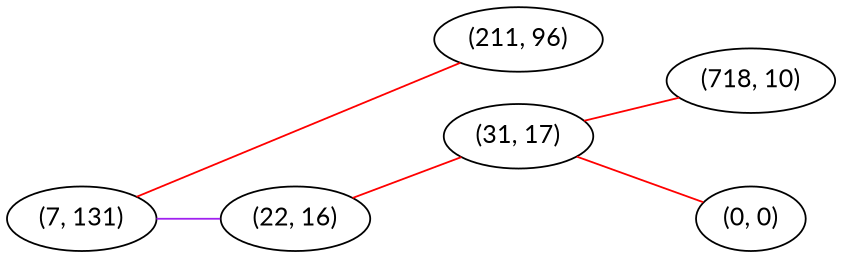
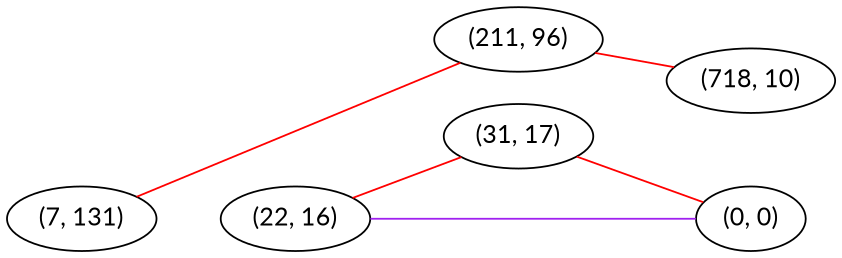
(632, 109) -> (635, 60)
(188, 219) -> (533, 219)
